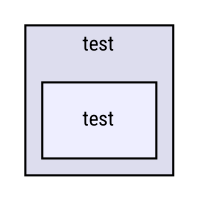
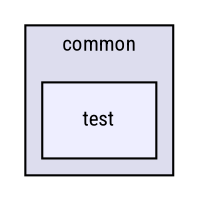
(99, 45) -> (99, 45)
